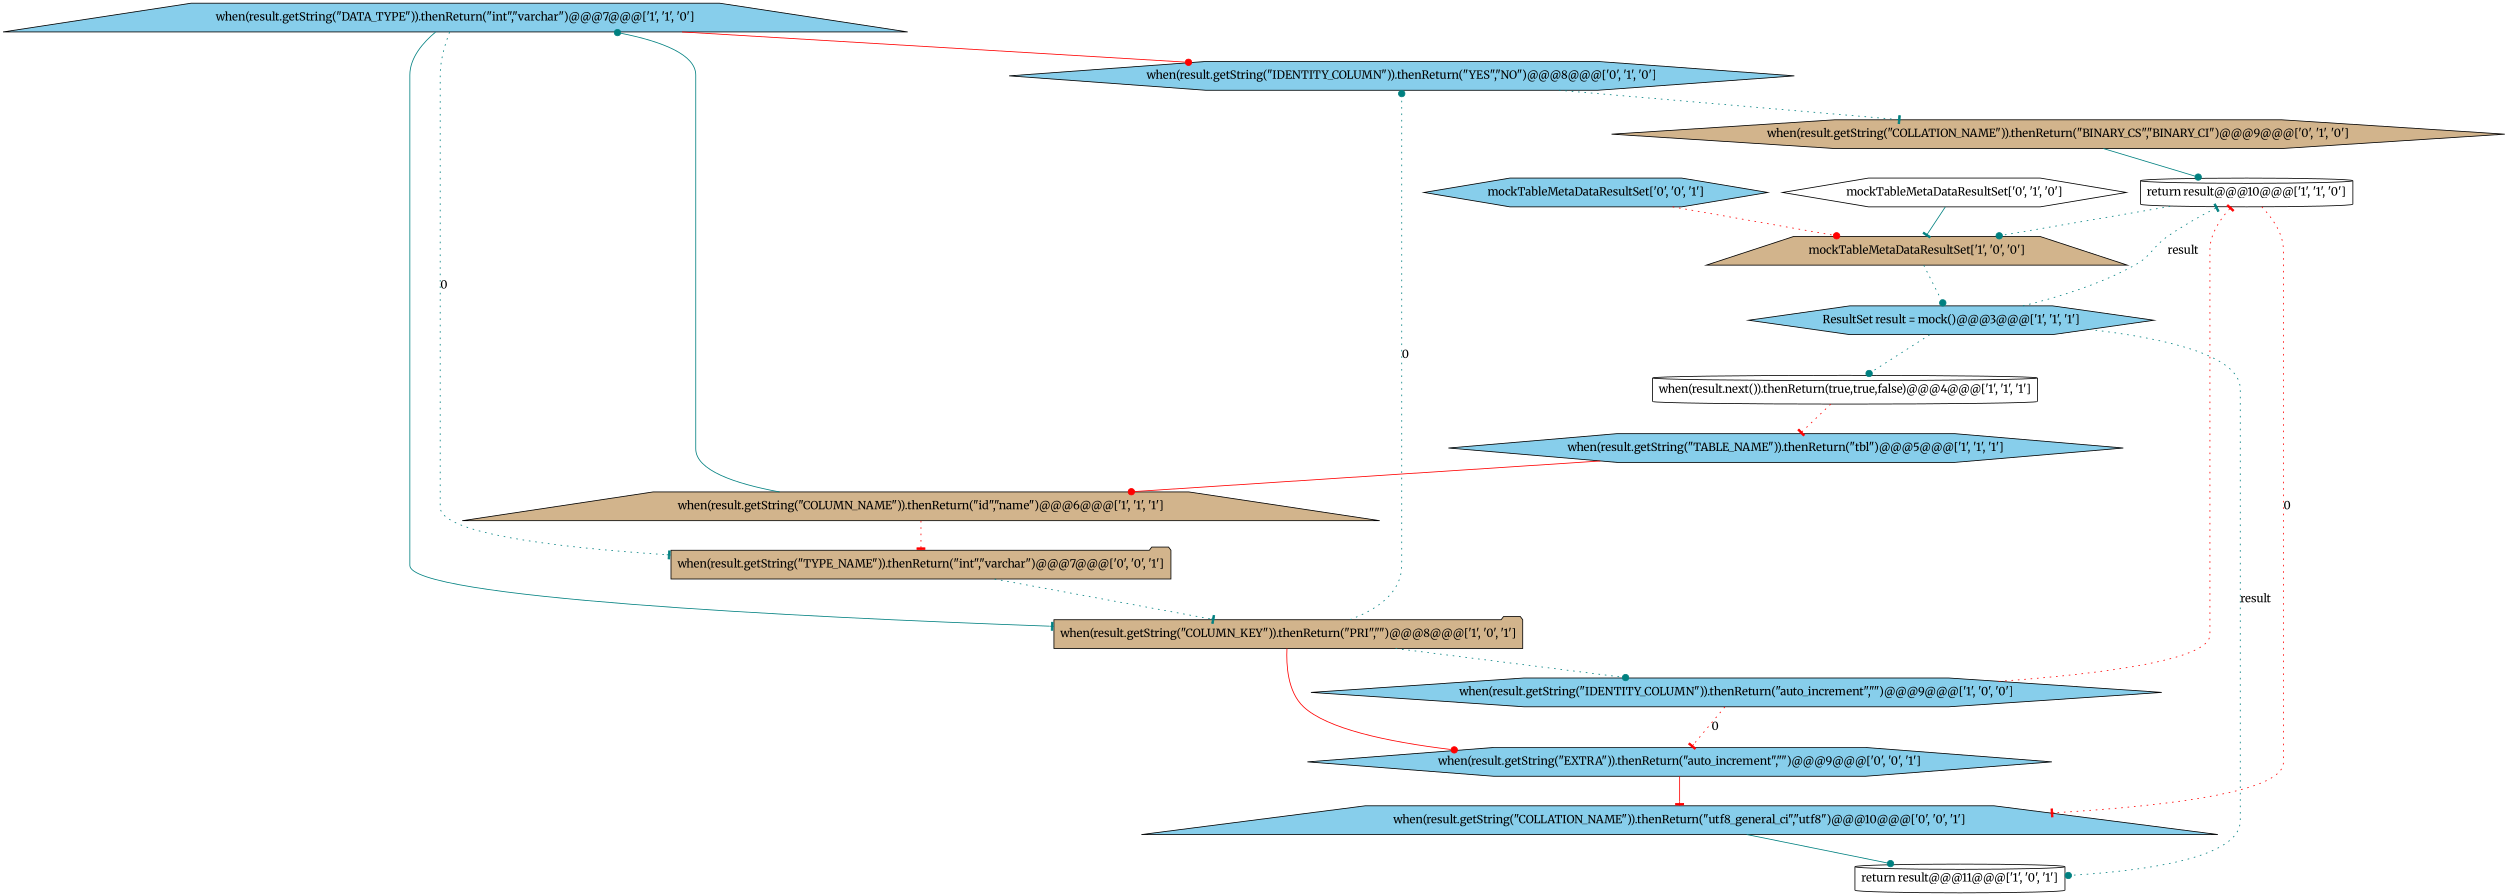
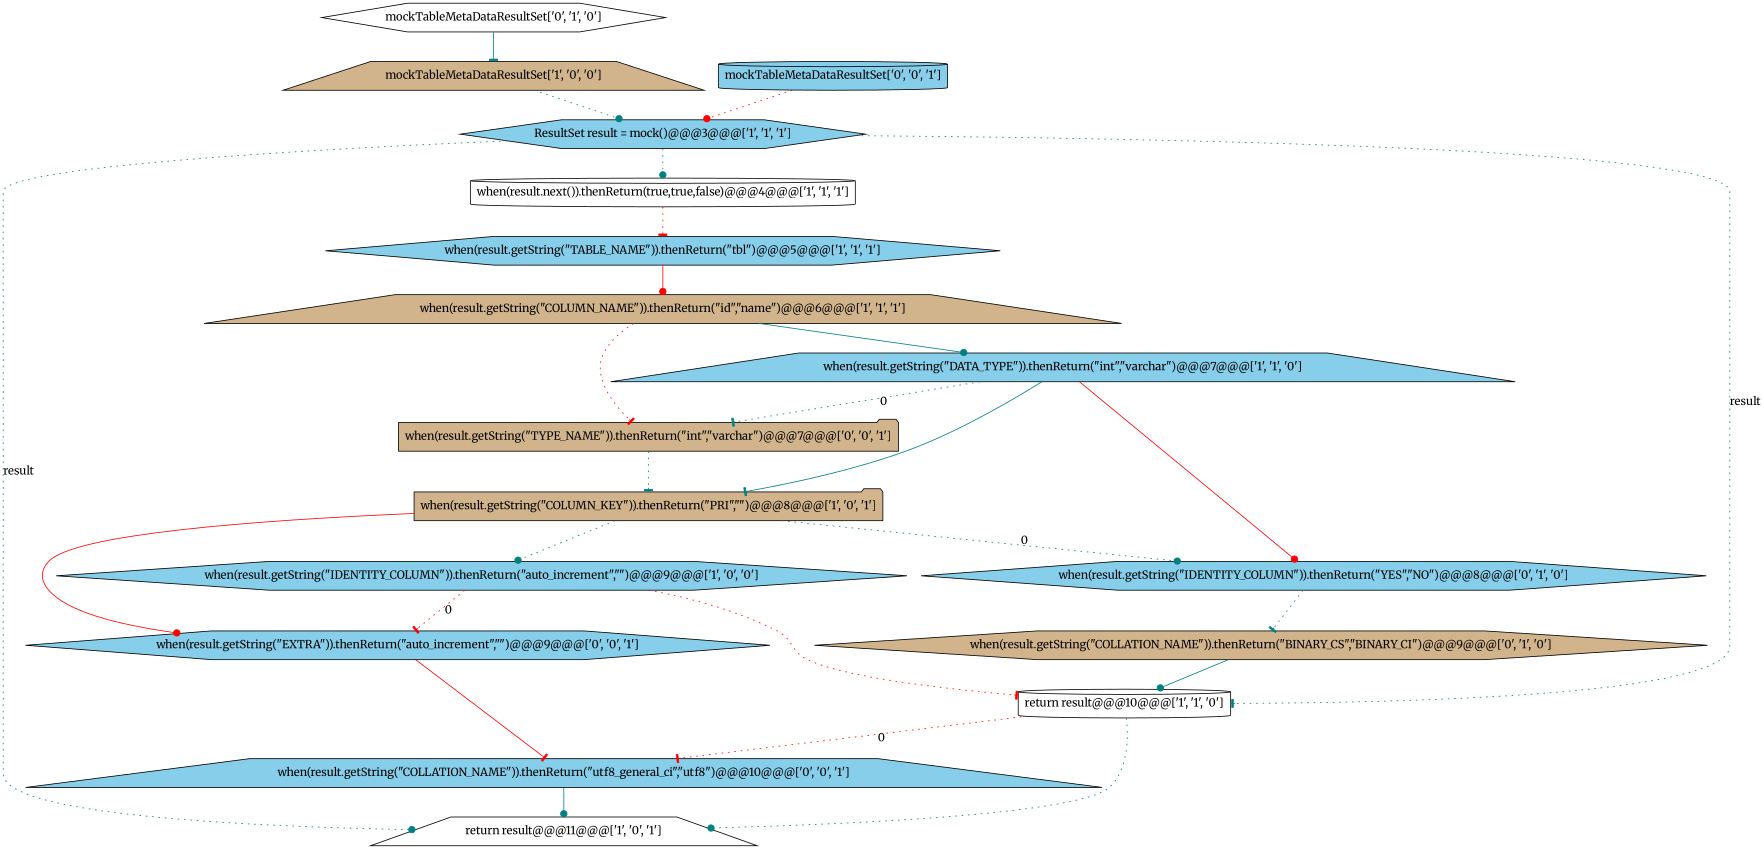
(1596, 192) -> (833, 76)
(1753, 221) -> (751, 104)
(2086, 221) -> (950, 816)
(1960, 878) -> (564, 831)
